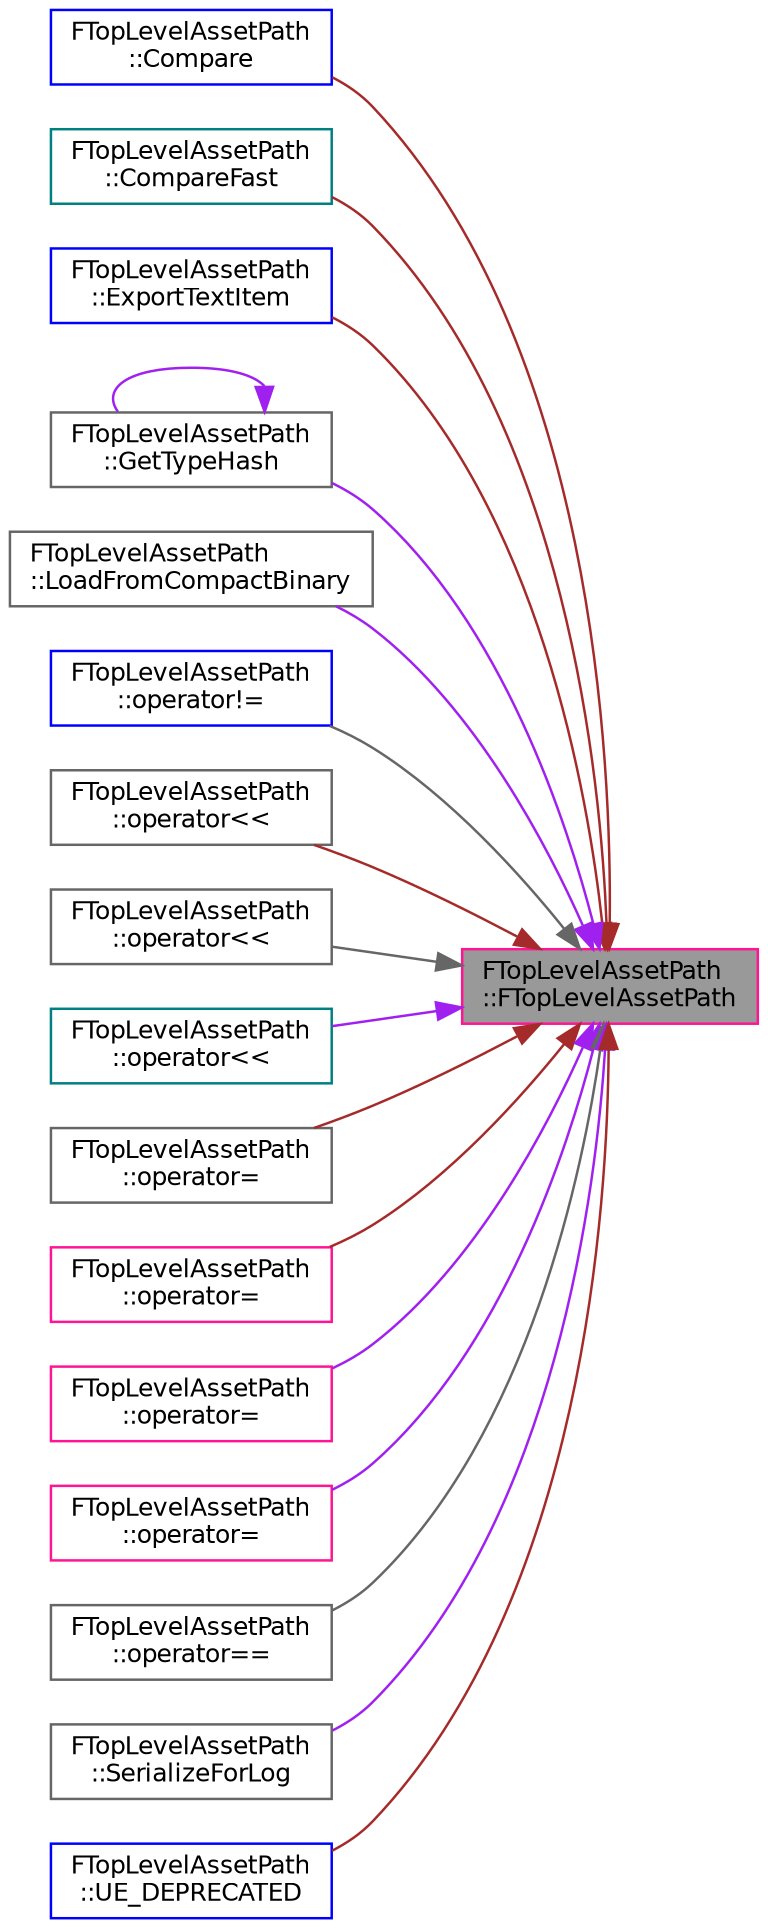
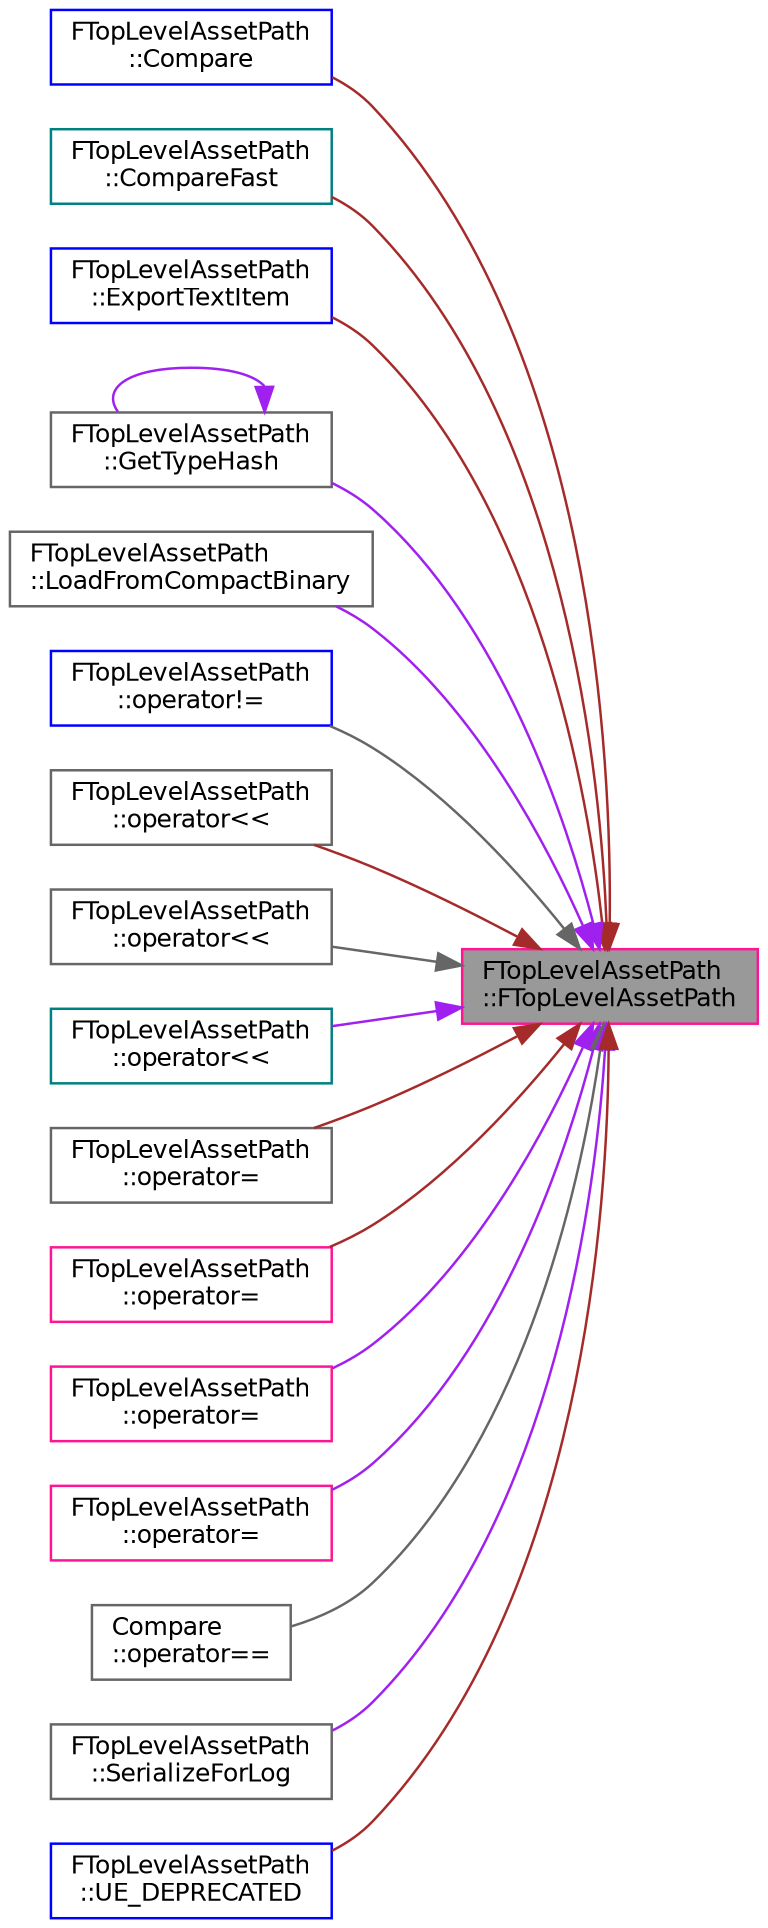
(191, 1642) -> (191, 1642)
